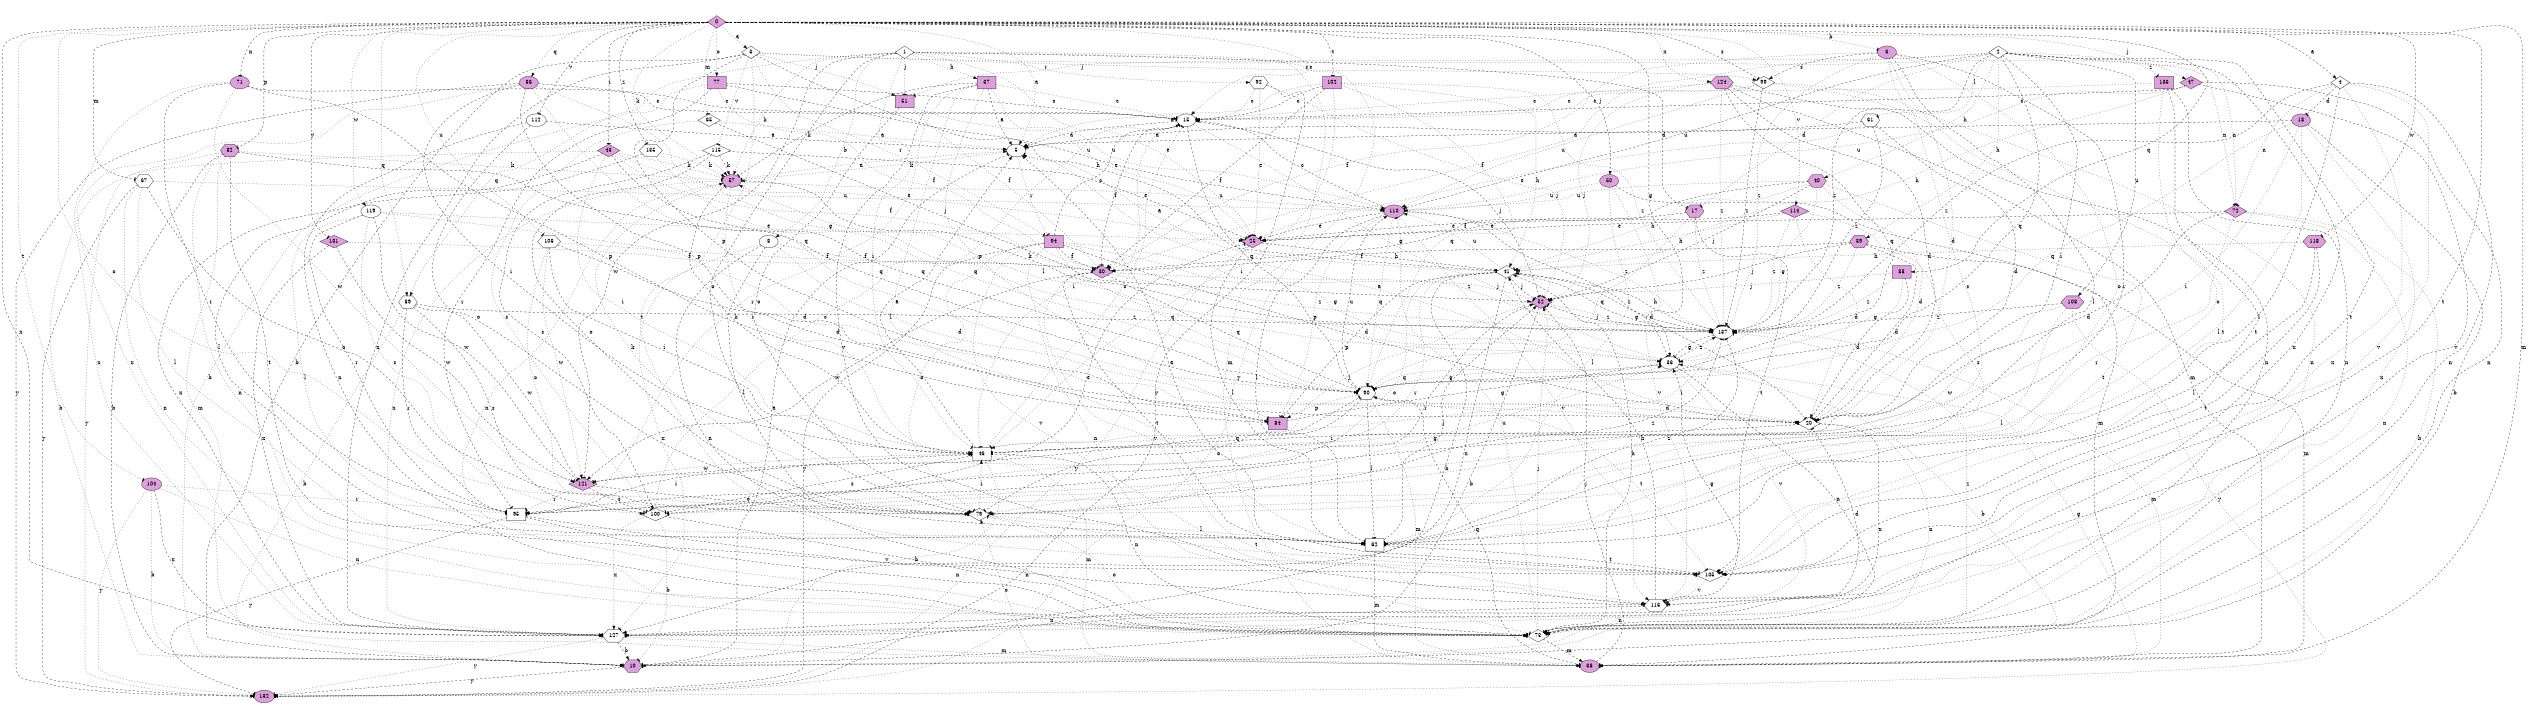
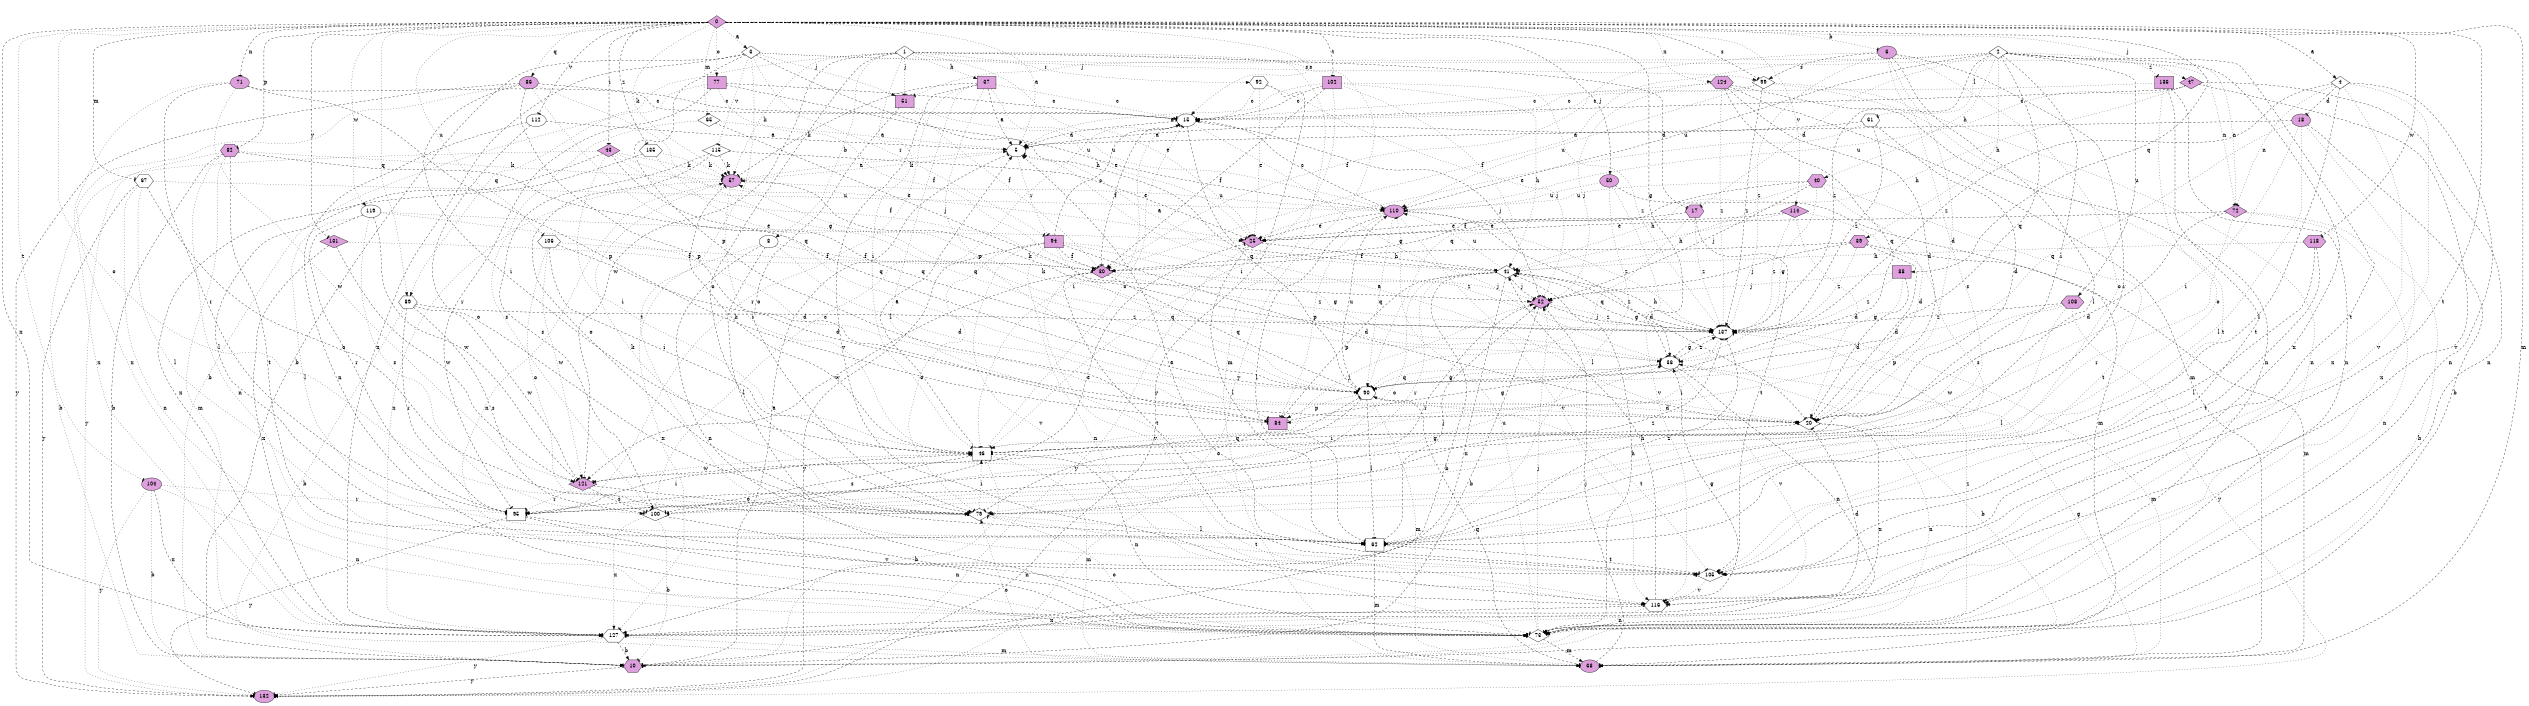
(1044, 272) -> (1044, 272)
none -> (1721, 393)
